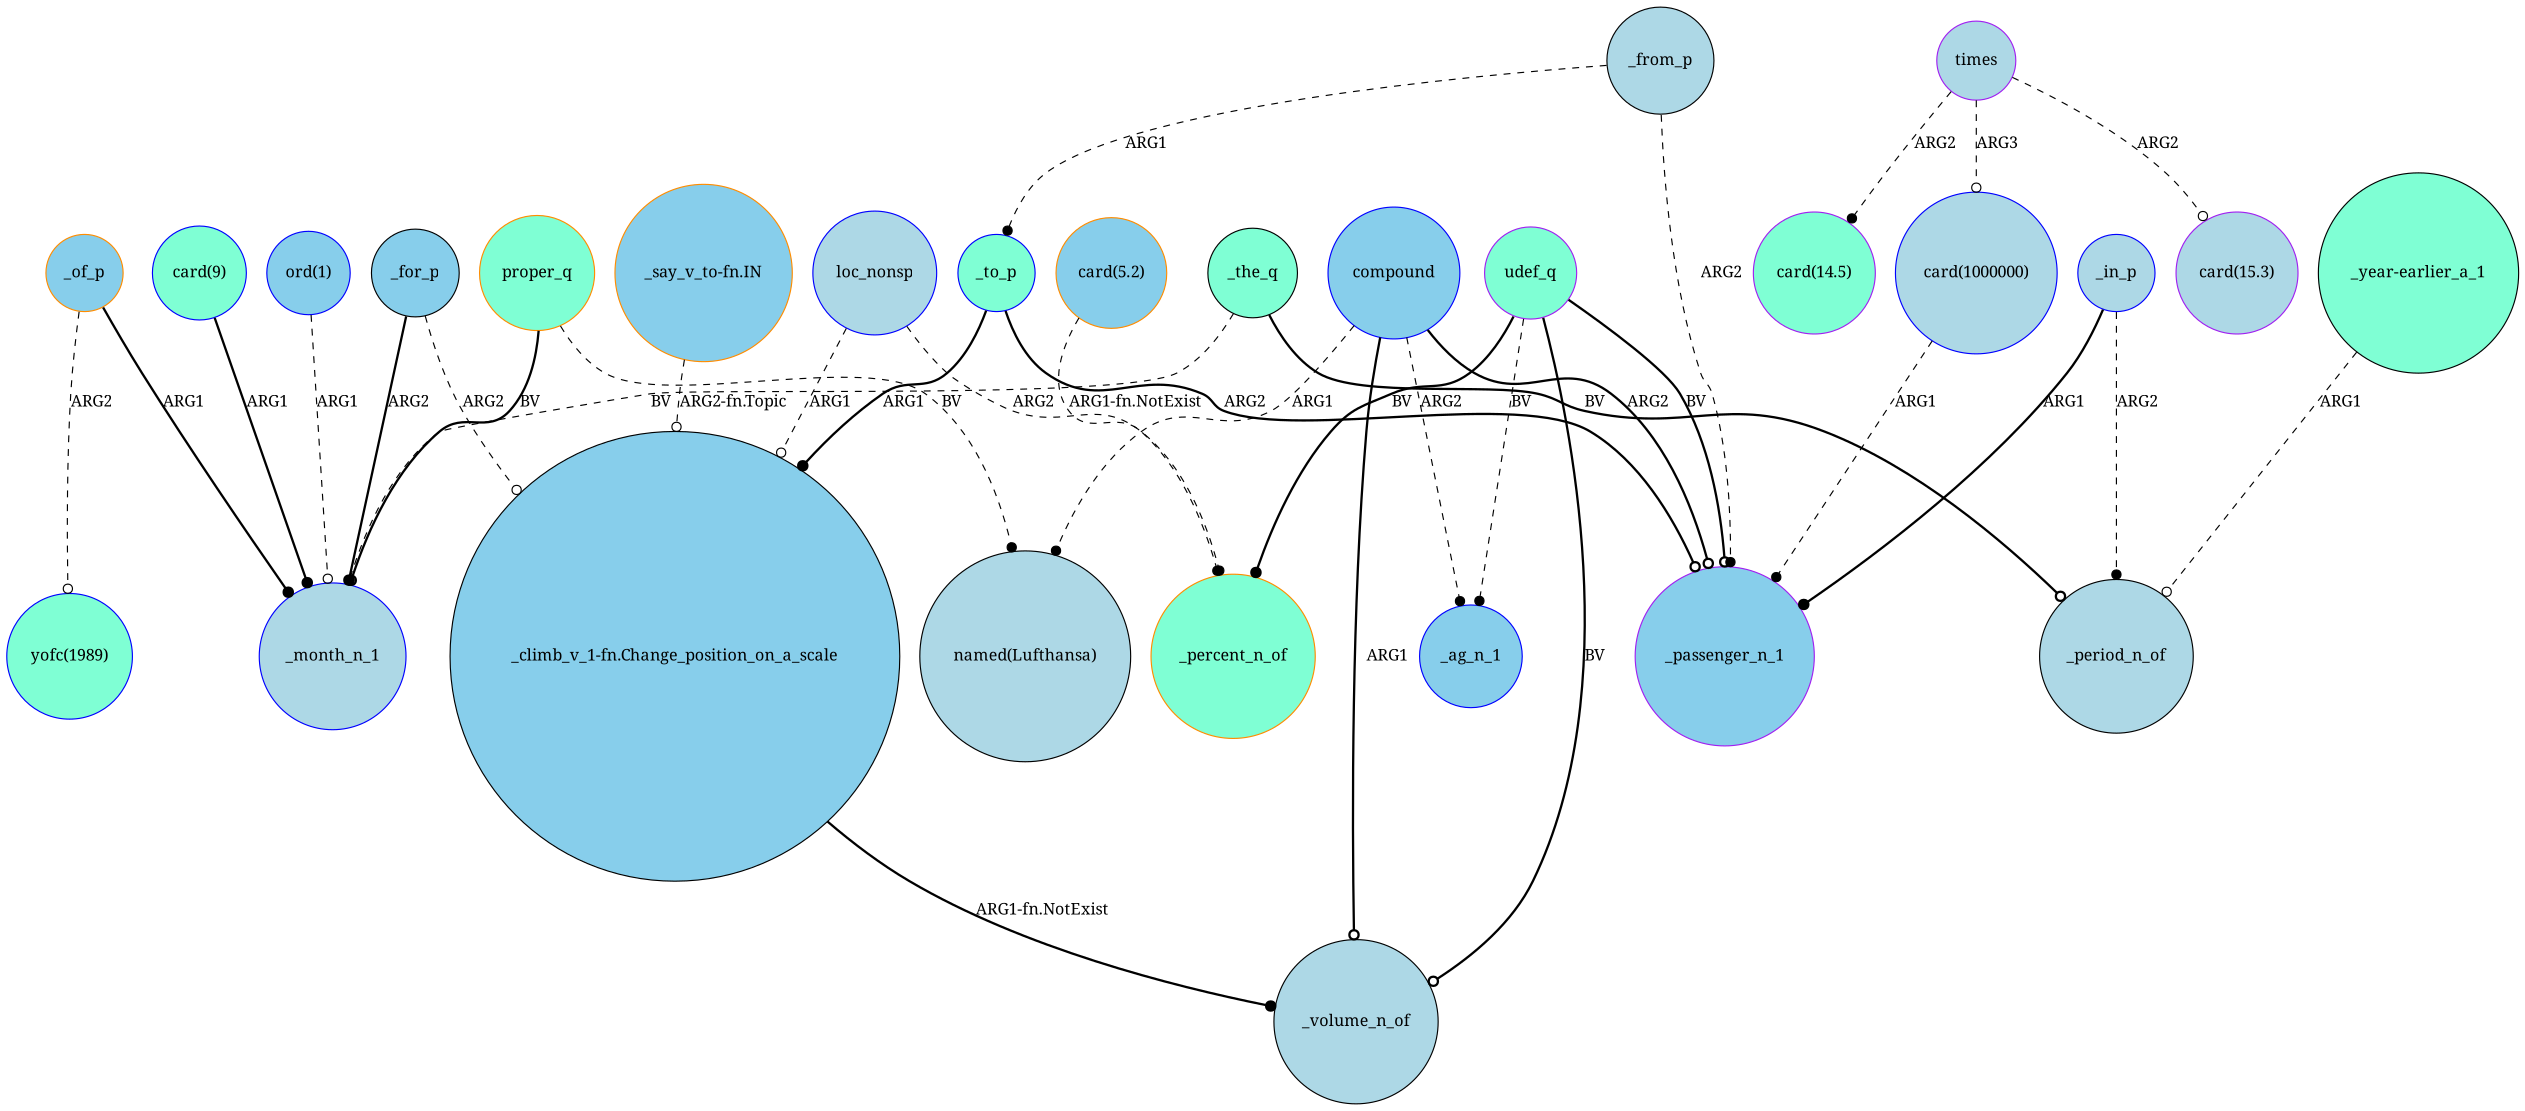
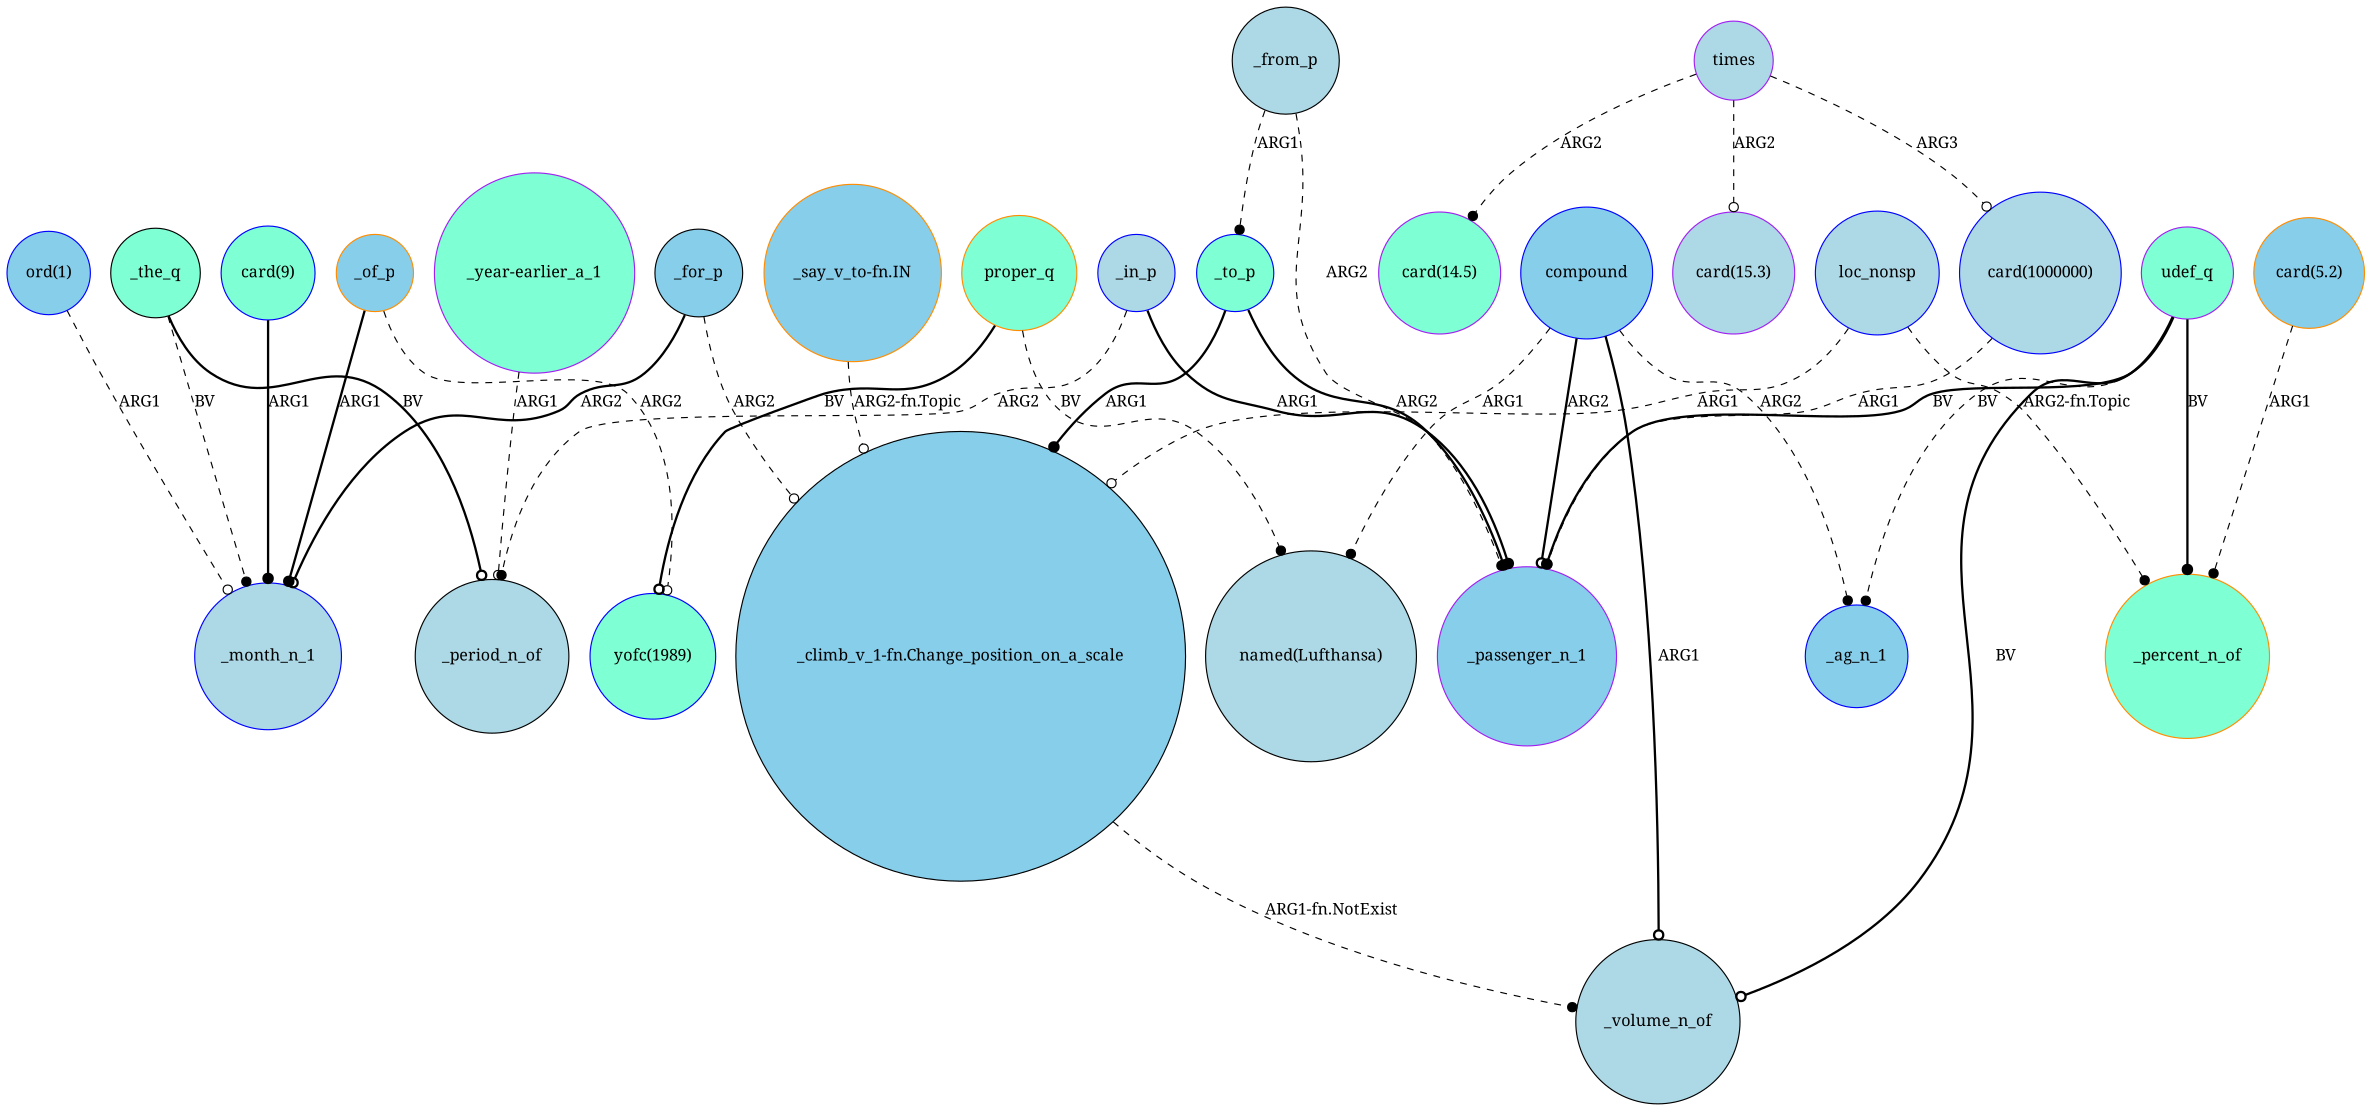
(2419, 273) -> (535, 273)
(1034, 402) -> (2077, 402)
(1136, 402) -> (2290, 402)
(512, 408) -> (787, 407)
(1035, 940) -> (1328, 942)
